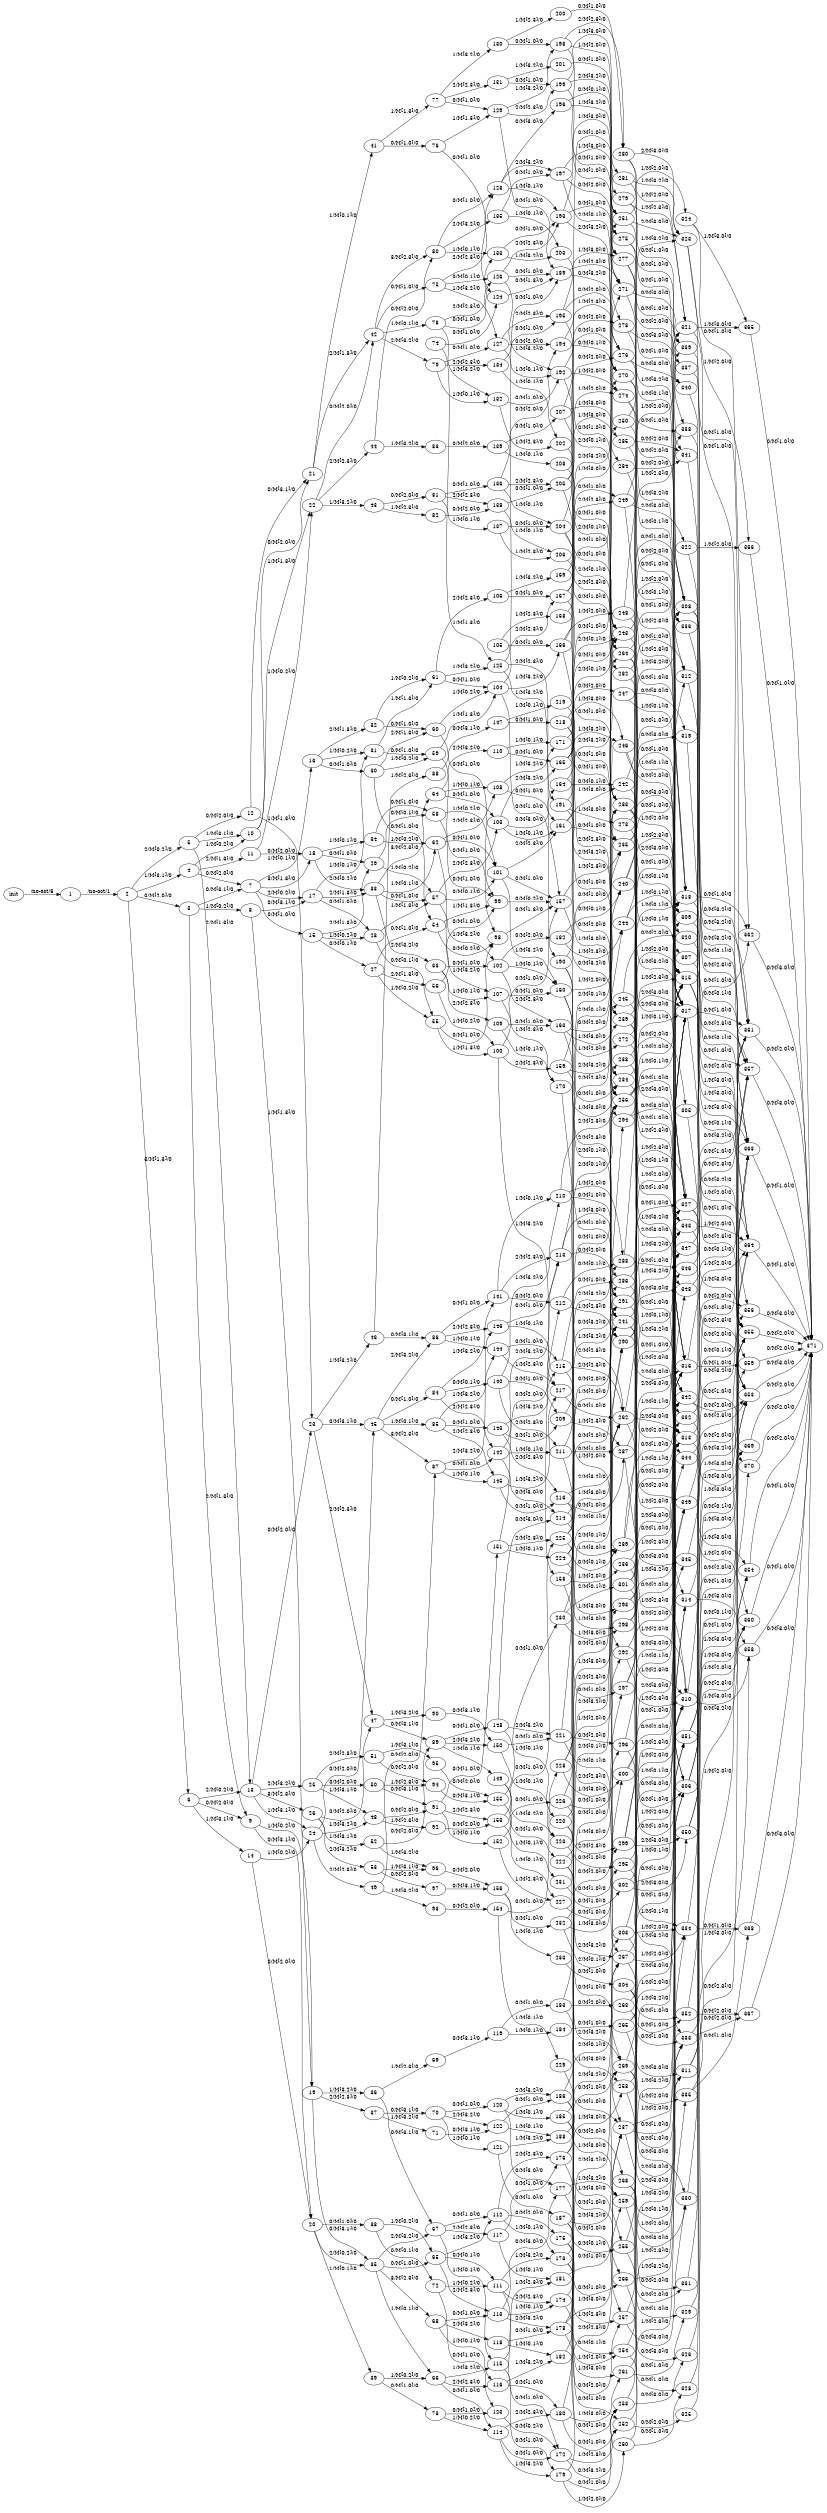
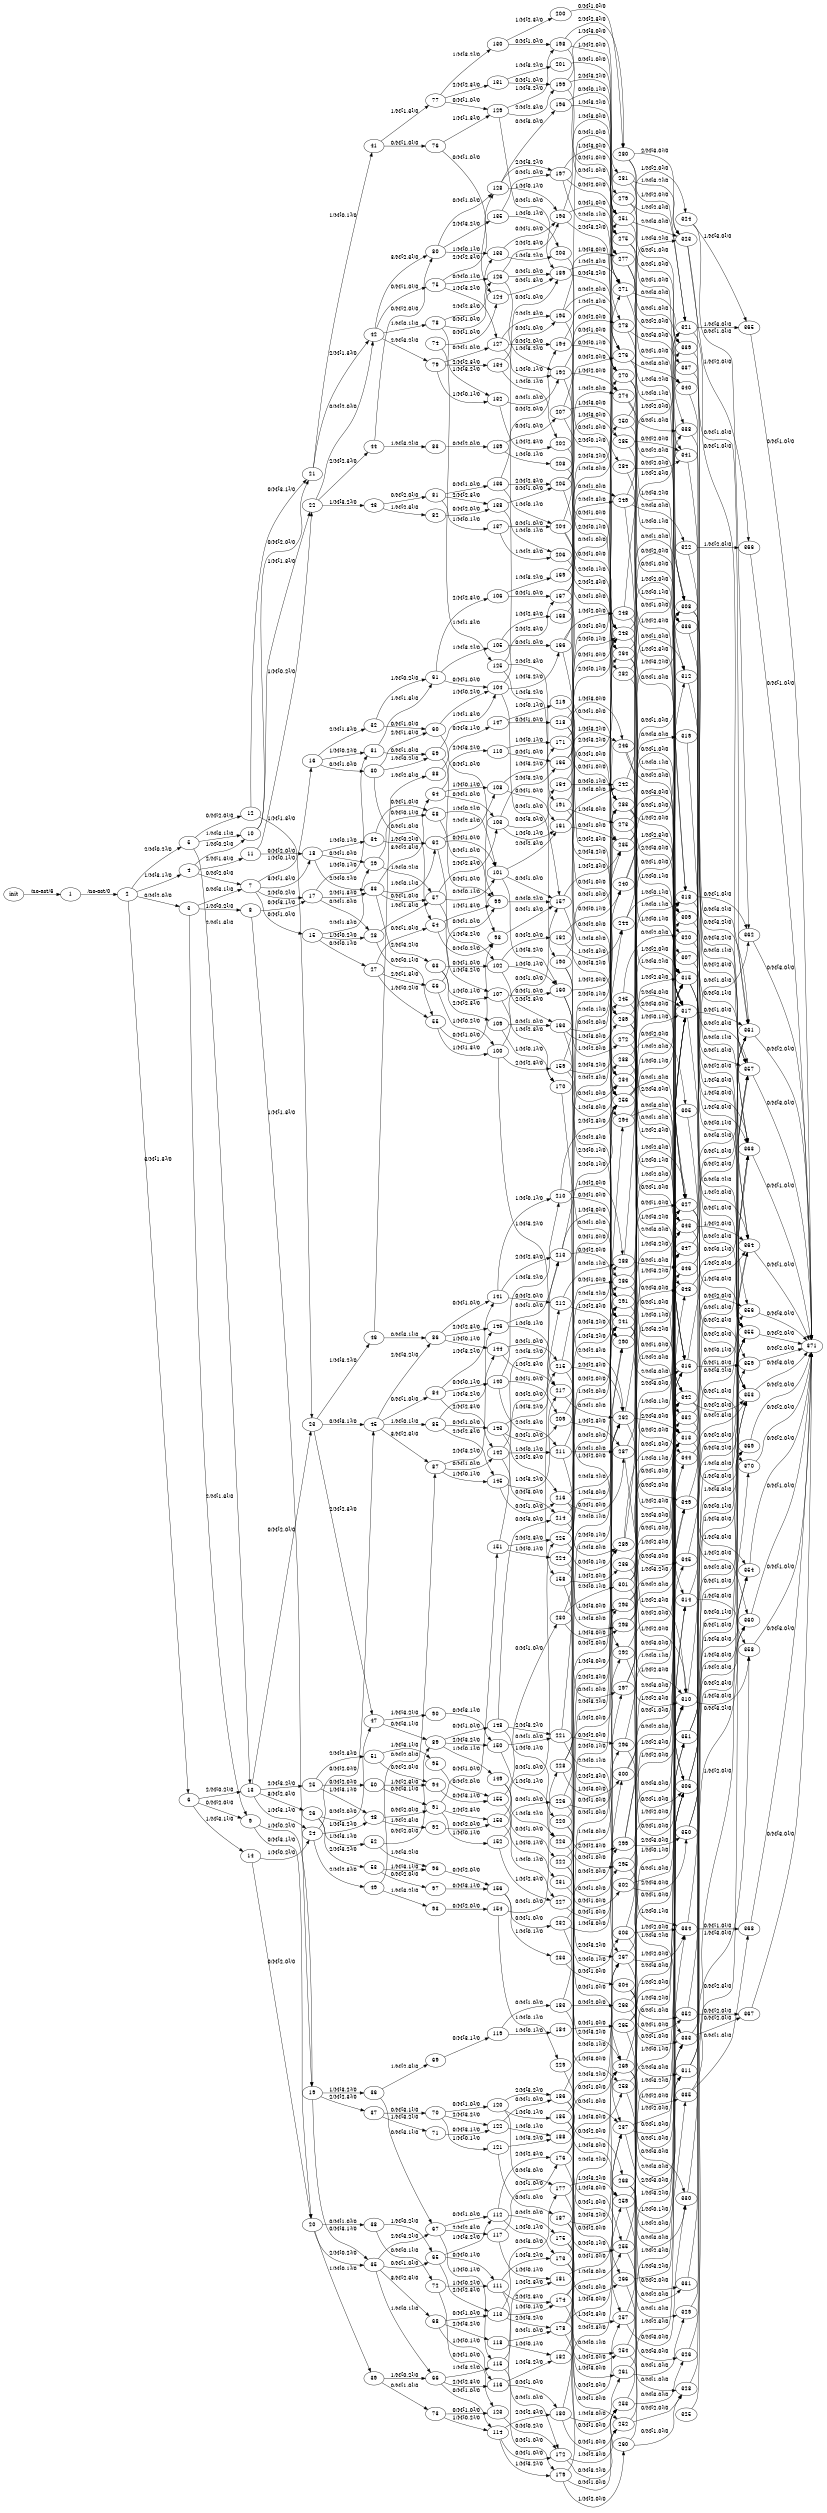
(465, 672) -> (461, 658)
(624, 694) -> none
(99, 892) -> (99, 892)
(667, 1776) -> (674, 1950)
none -> (595, 2279)
(656, 2428) -> (660, 2414)
